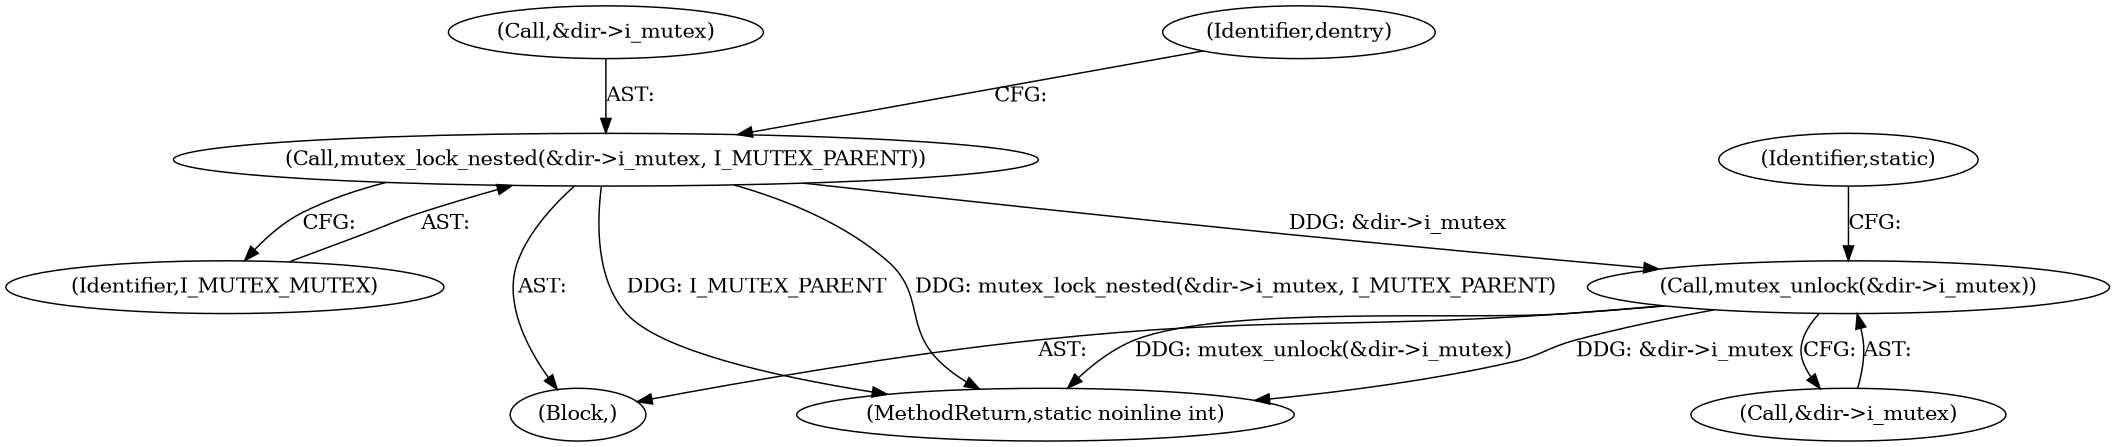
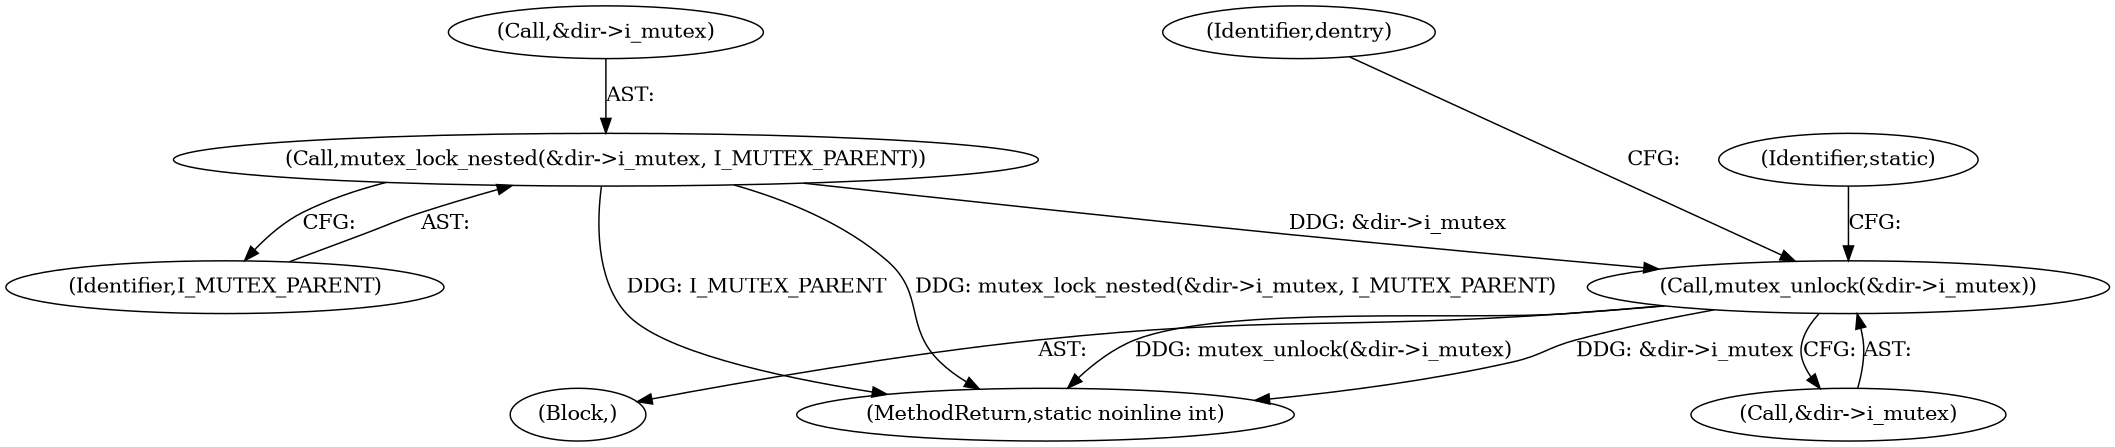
(977, 91) -> (1566, 156)
(514, 276) -> none
(225, 287) -> (225, 287)
